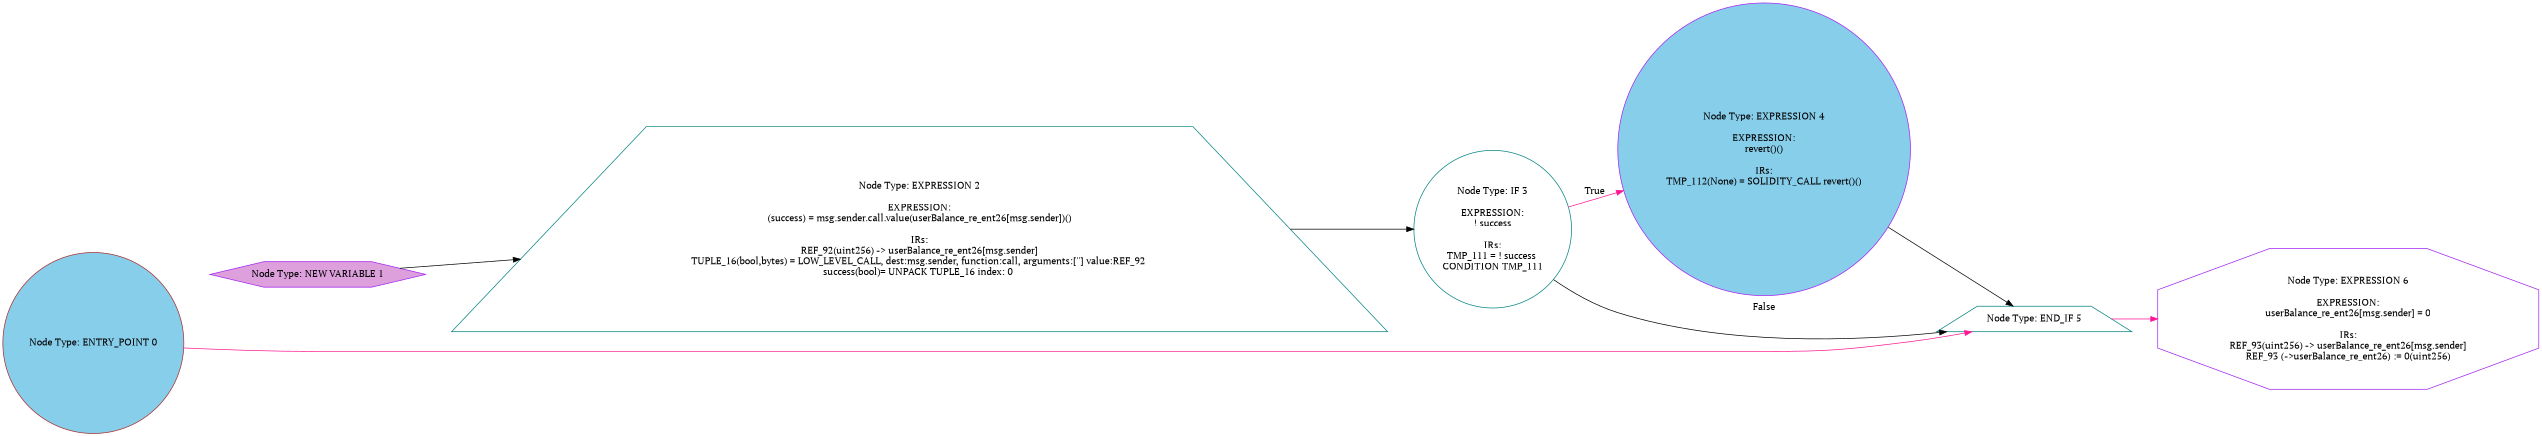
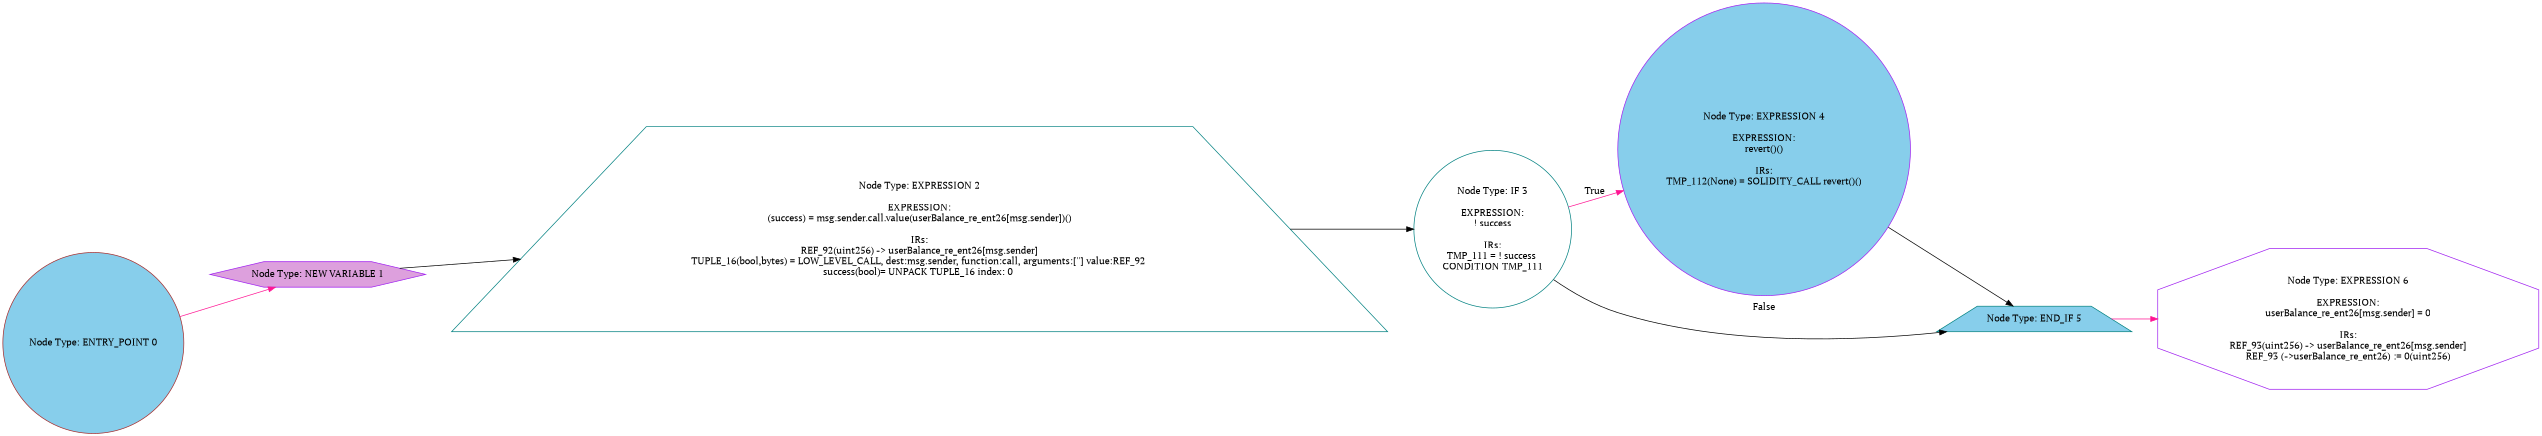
(2034, 319) -> (2034, 319)
(1075, 351) -> (224, 303)
